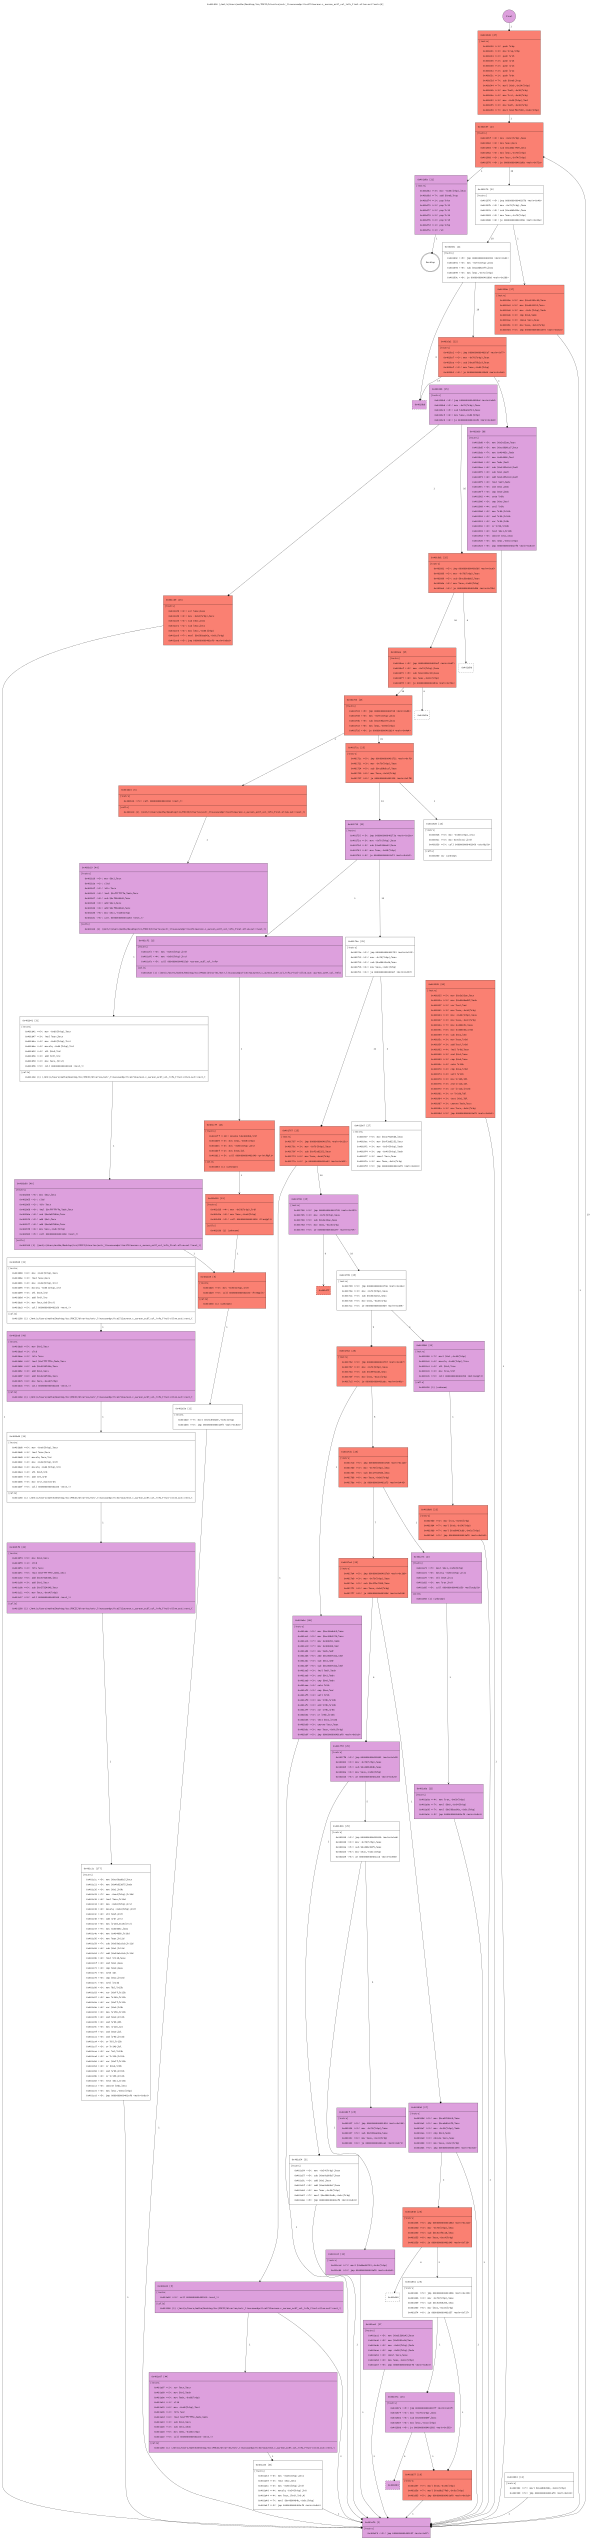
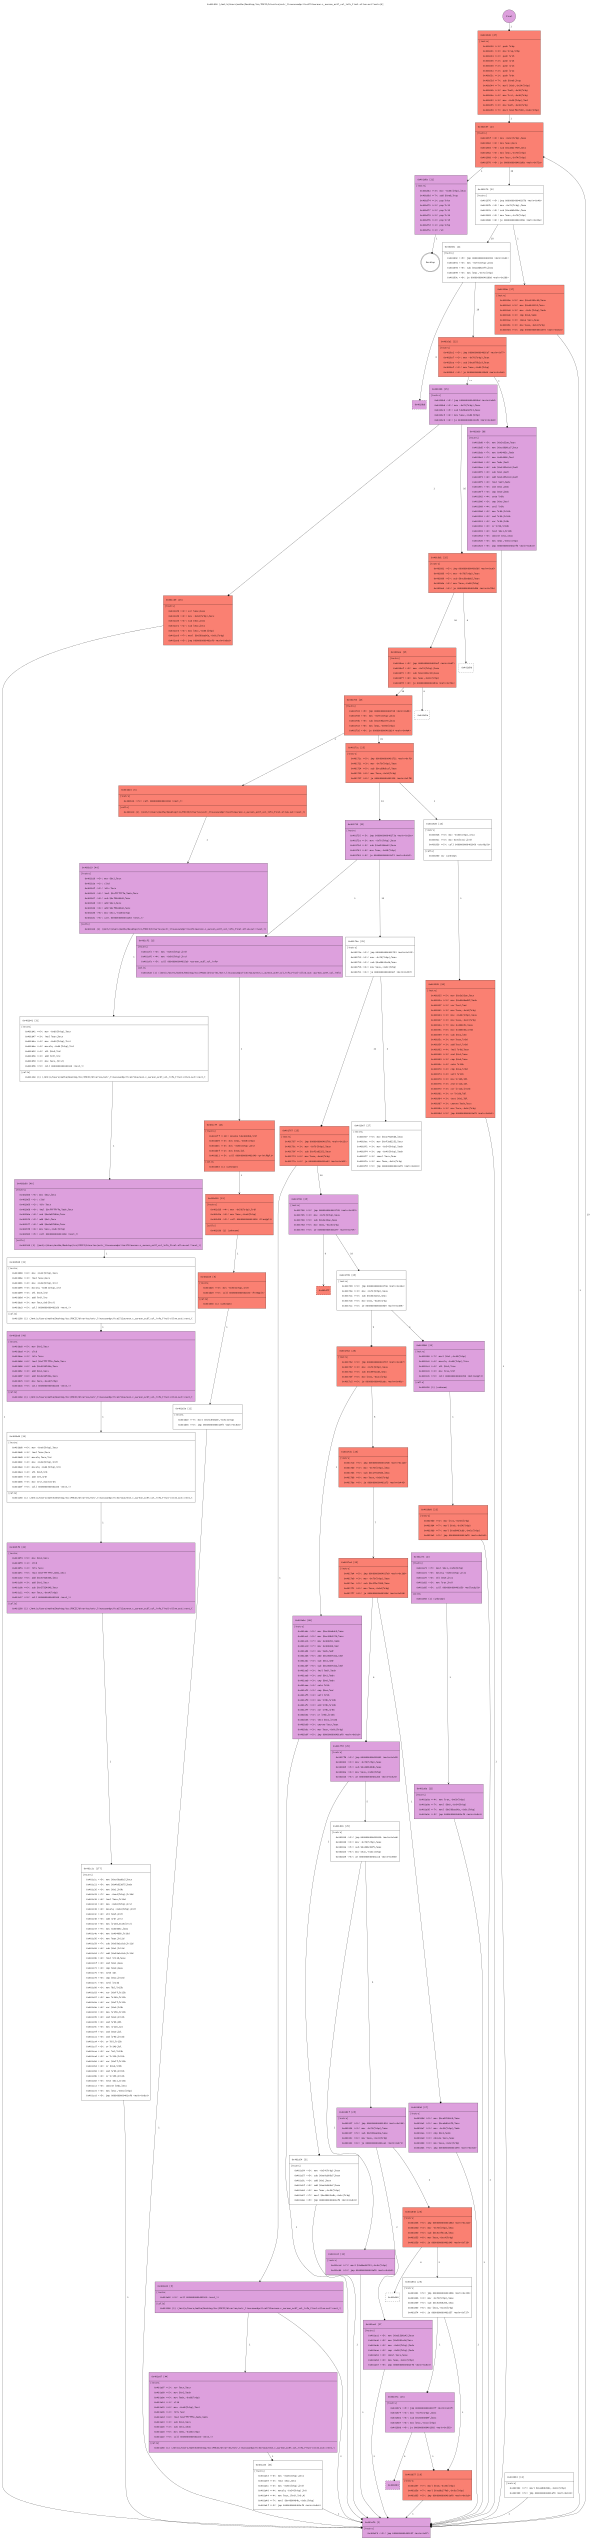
(428, 385) -> (468, 380)
none -> (459, 920)
(199, 1260) -> (105, 1253)
(402, 1520) -> none
(440, 2179) -> (413, 2176)
none -> (394, 2239)
